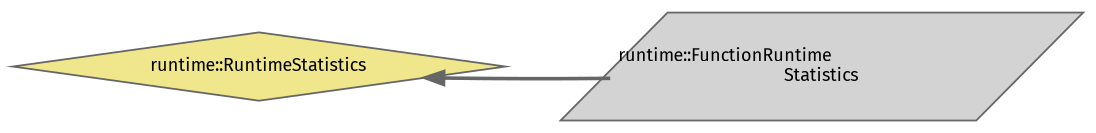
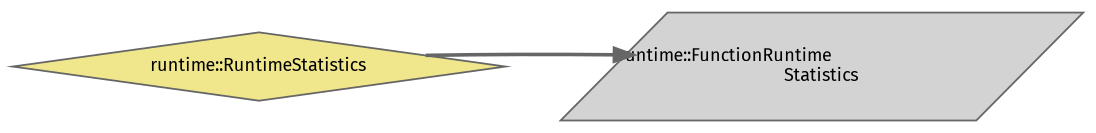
(527, 79) -> (520, 54)
